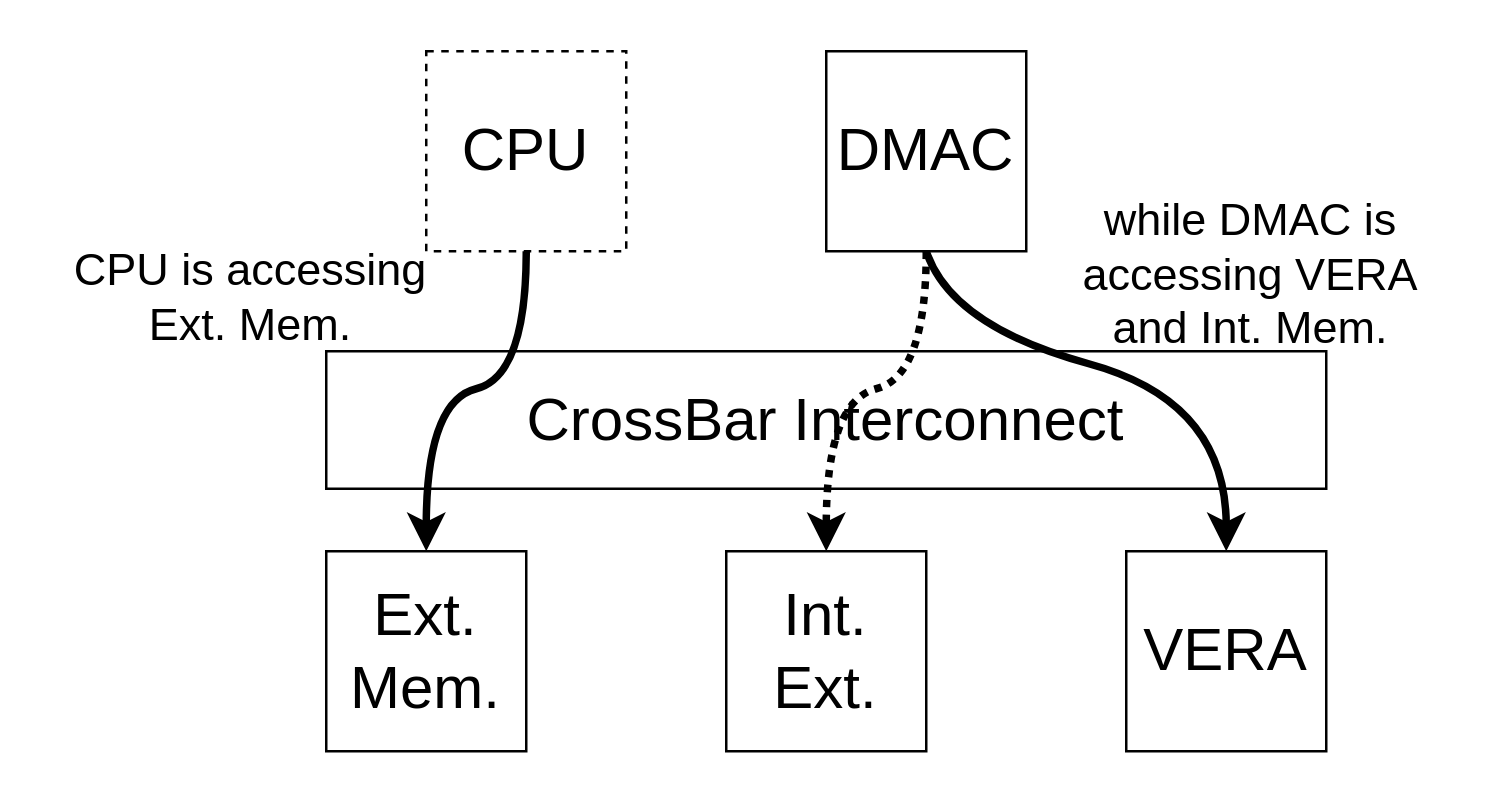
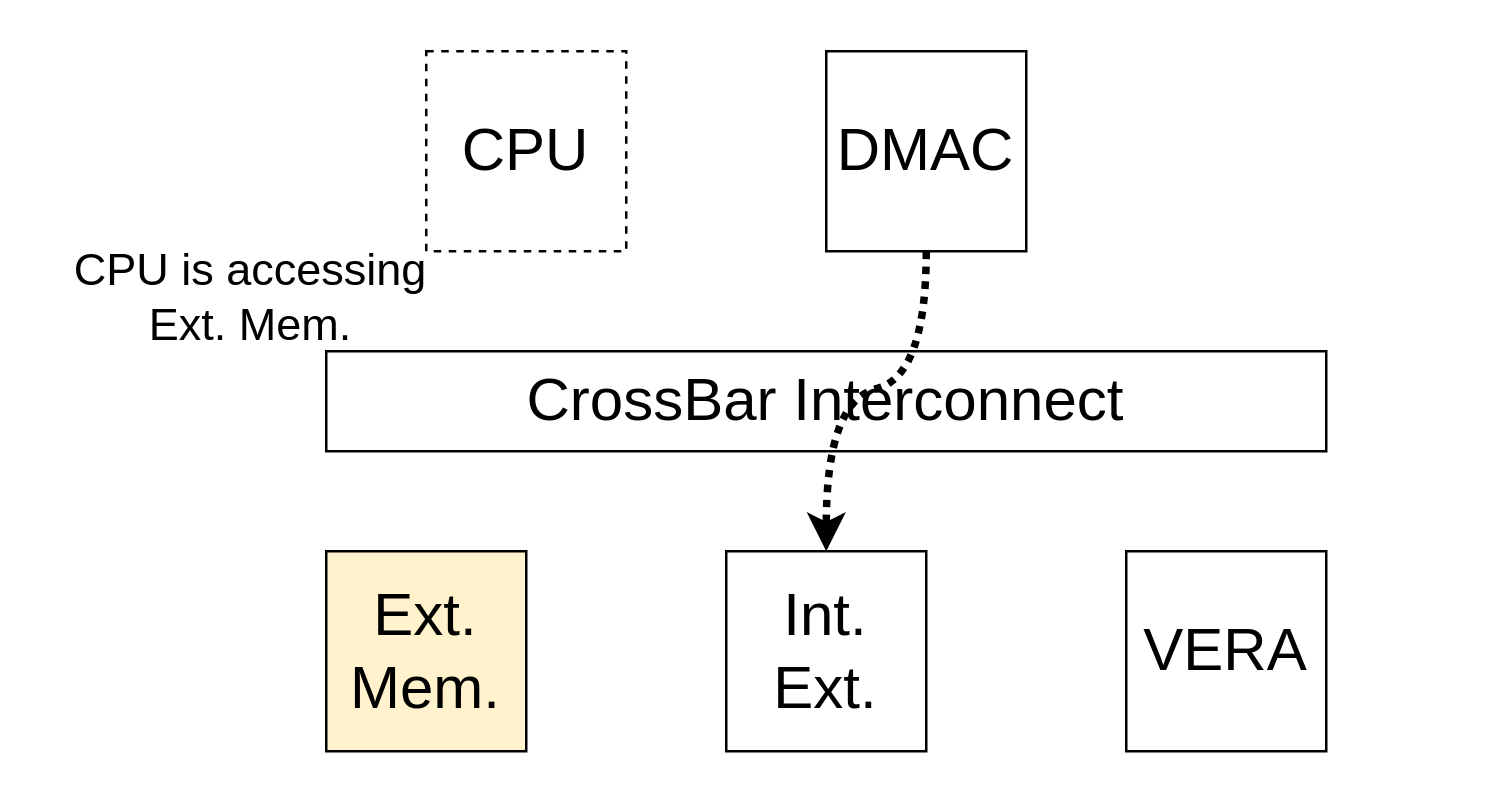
(1251, 276) -> none
(1107, 370) -> none
(476, 389) -> none
(826, 420) -> (826, 401)
(426, 651) -> (426, 651)
